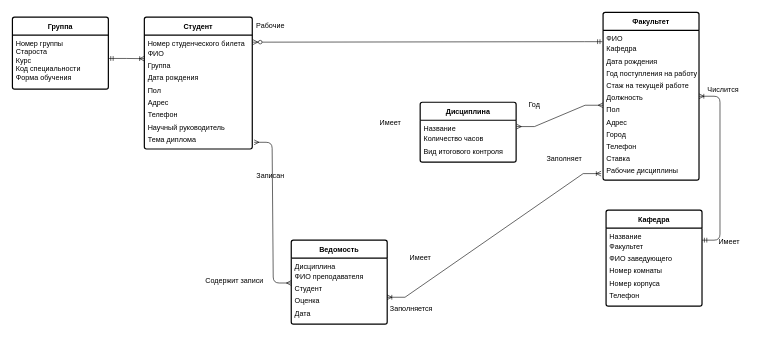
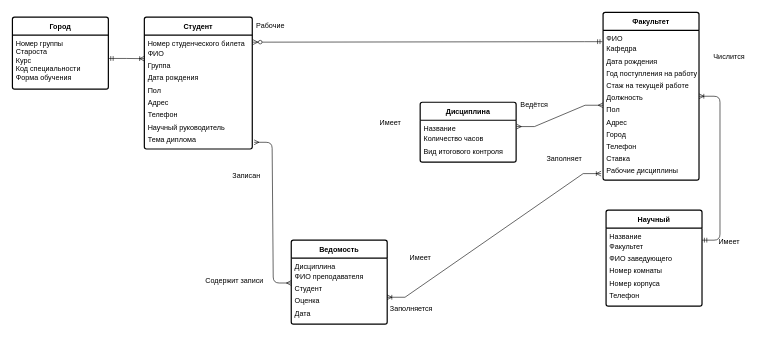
(60, 26) -> (60, 26)
(723, 90) -> (729, 57)
(535, 105) -> (535, 105)
(270, 176) -> (246, 176)
(654, 219) -> (654, 219)
